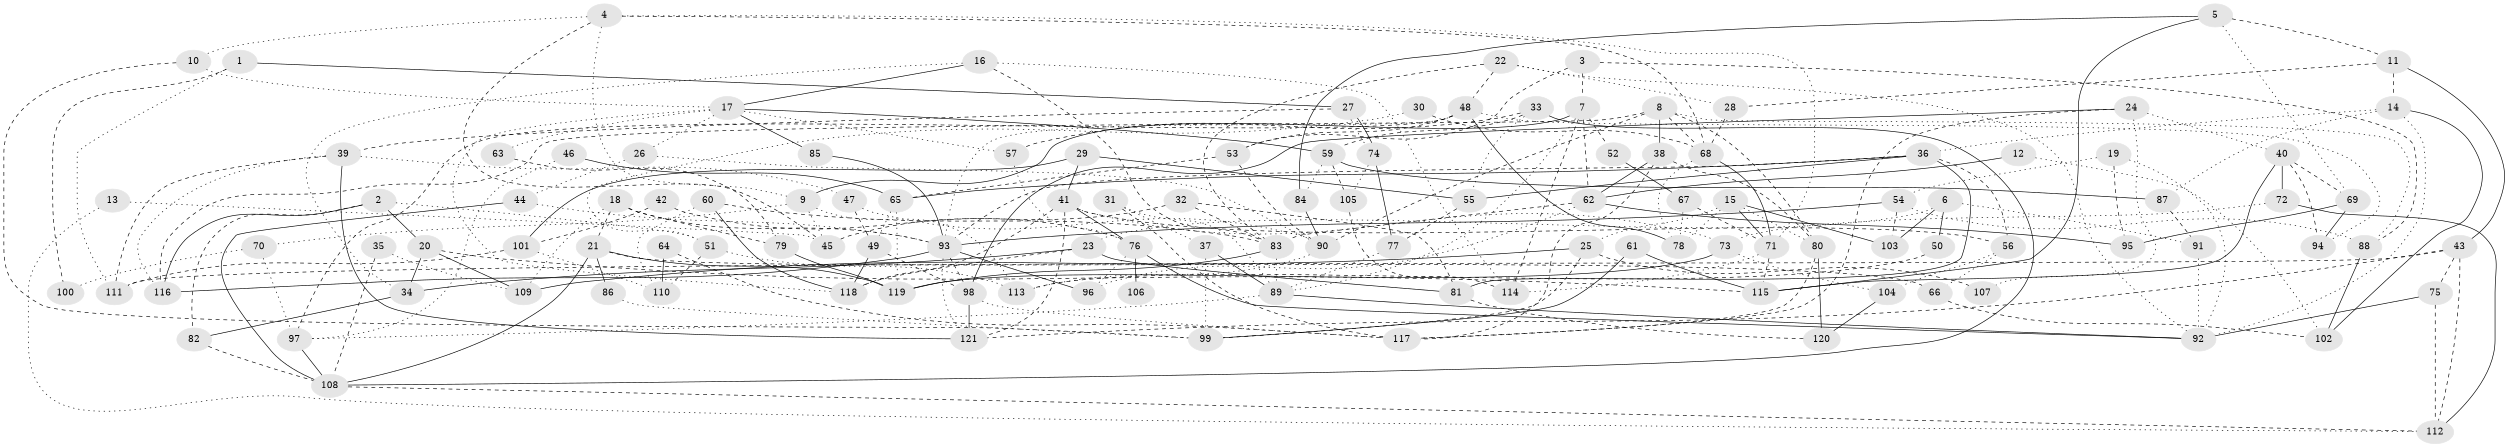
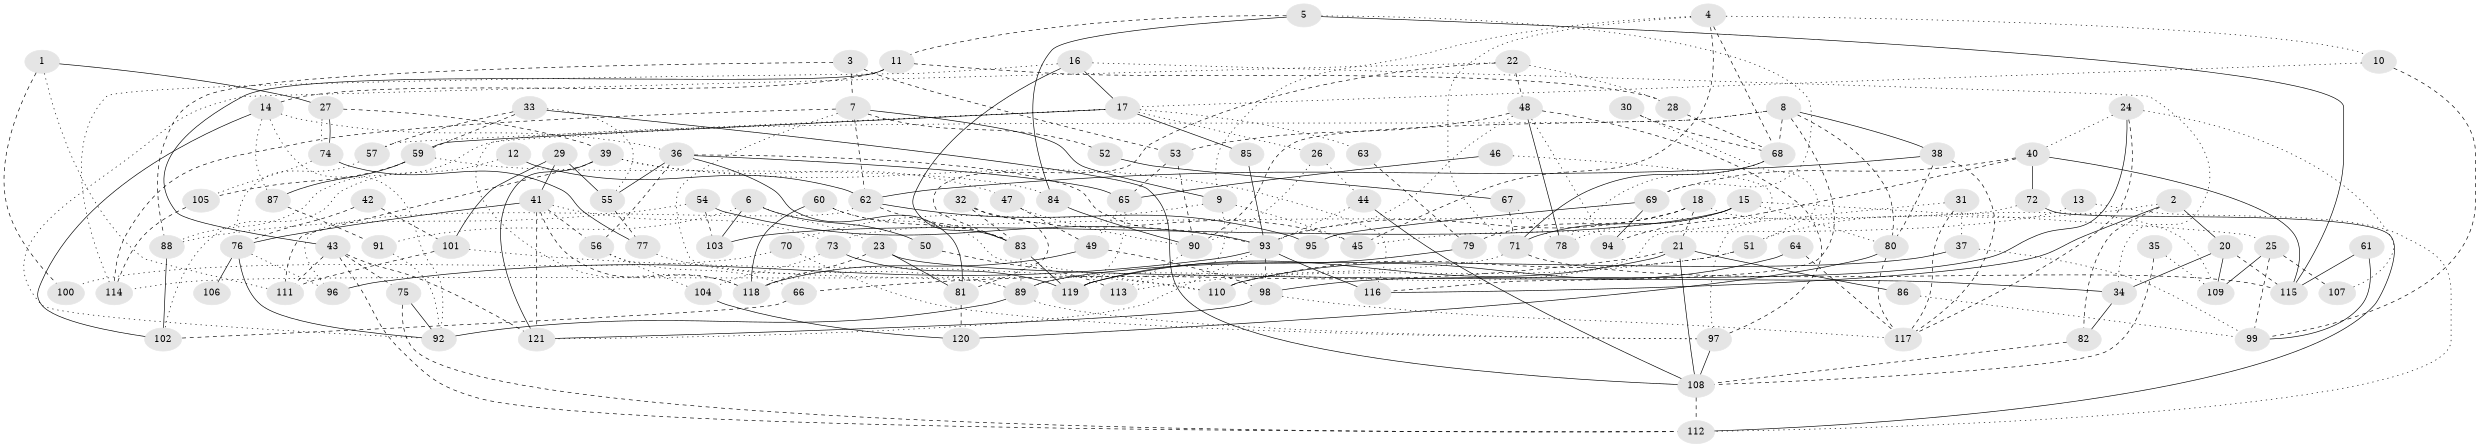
(1115, 154) -> (936, 160)
(2114, 154) -> none
